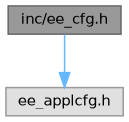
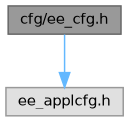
(65, 20) -> (65, 20)
